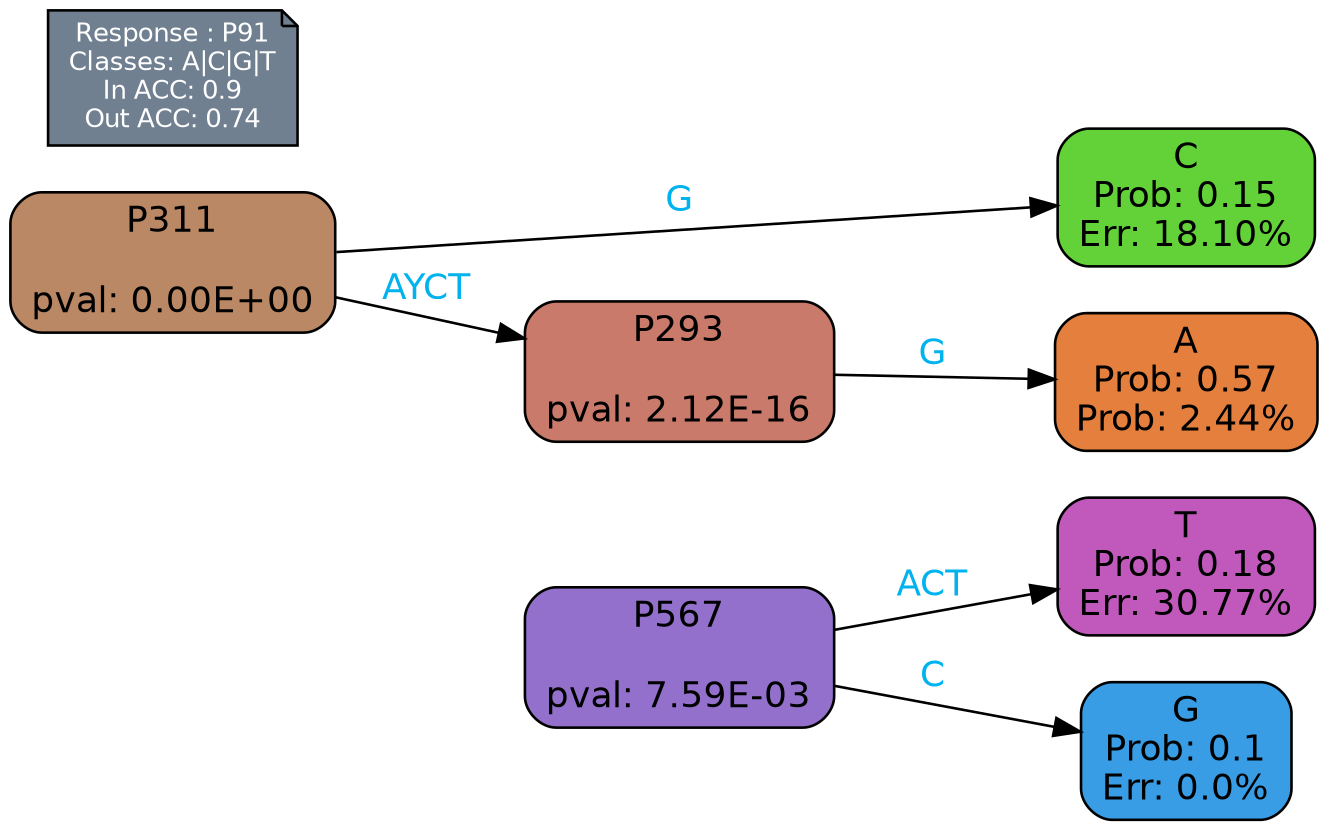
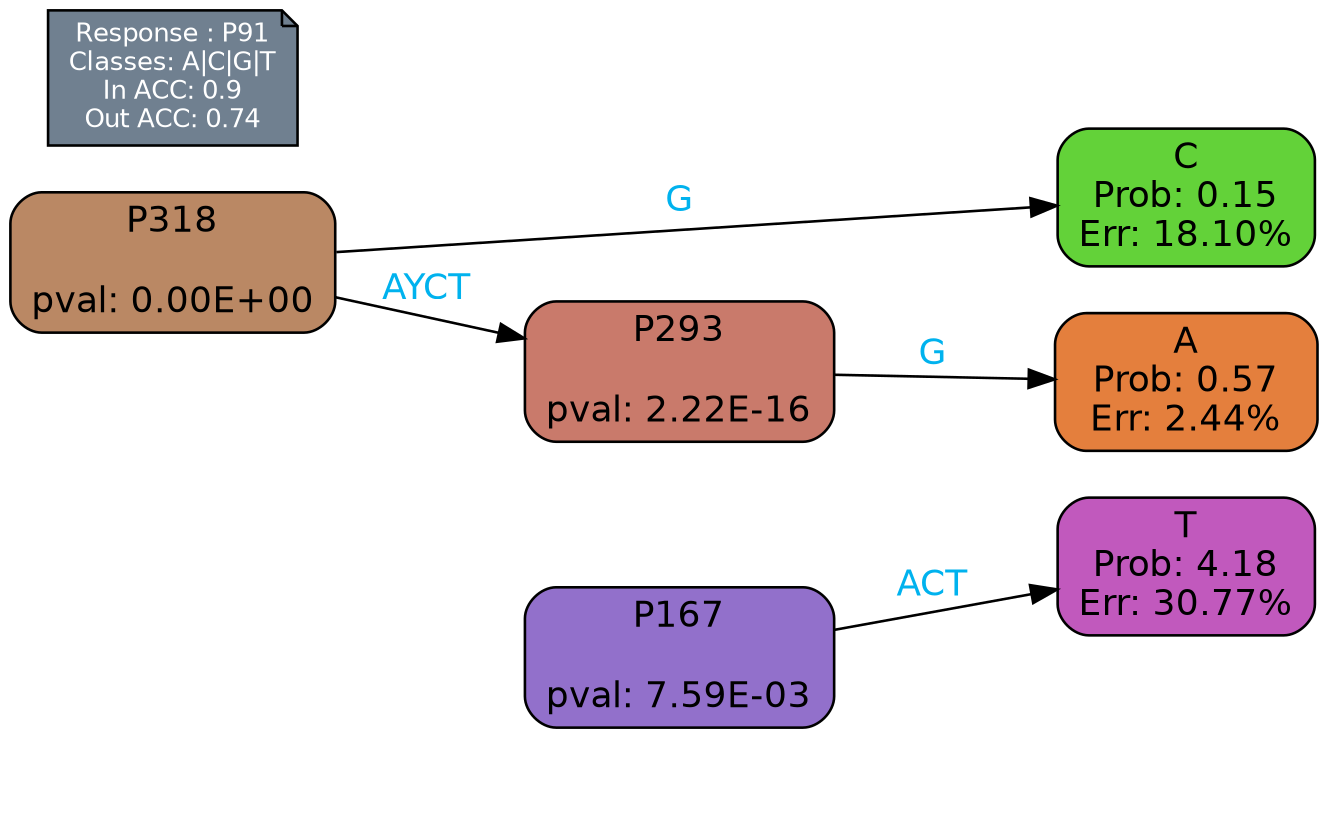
(173, 262) -> (173, 262)
(680, 372) -> (680, 372)
(1186, 382) -> (1186, 382)
(1186, 566) -> (1186, 566)
(680, 657) -> (680, 657)
(1186, 751) -> none
